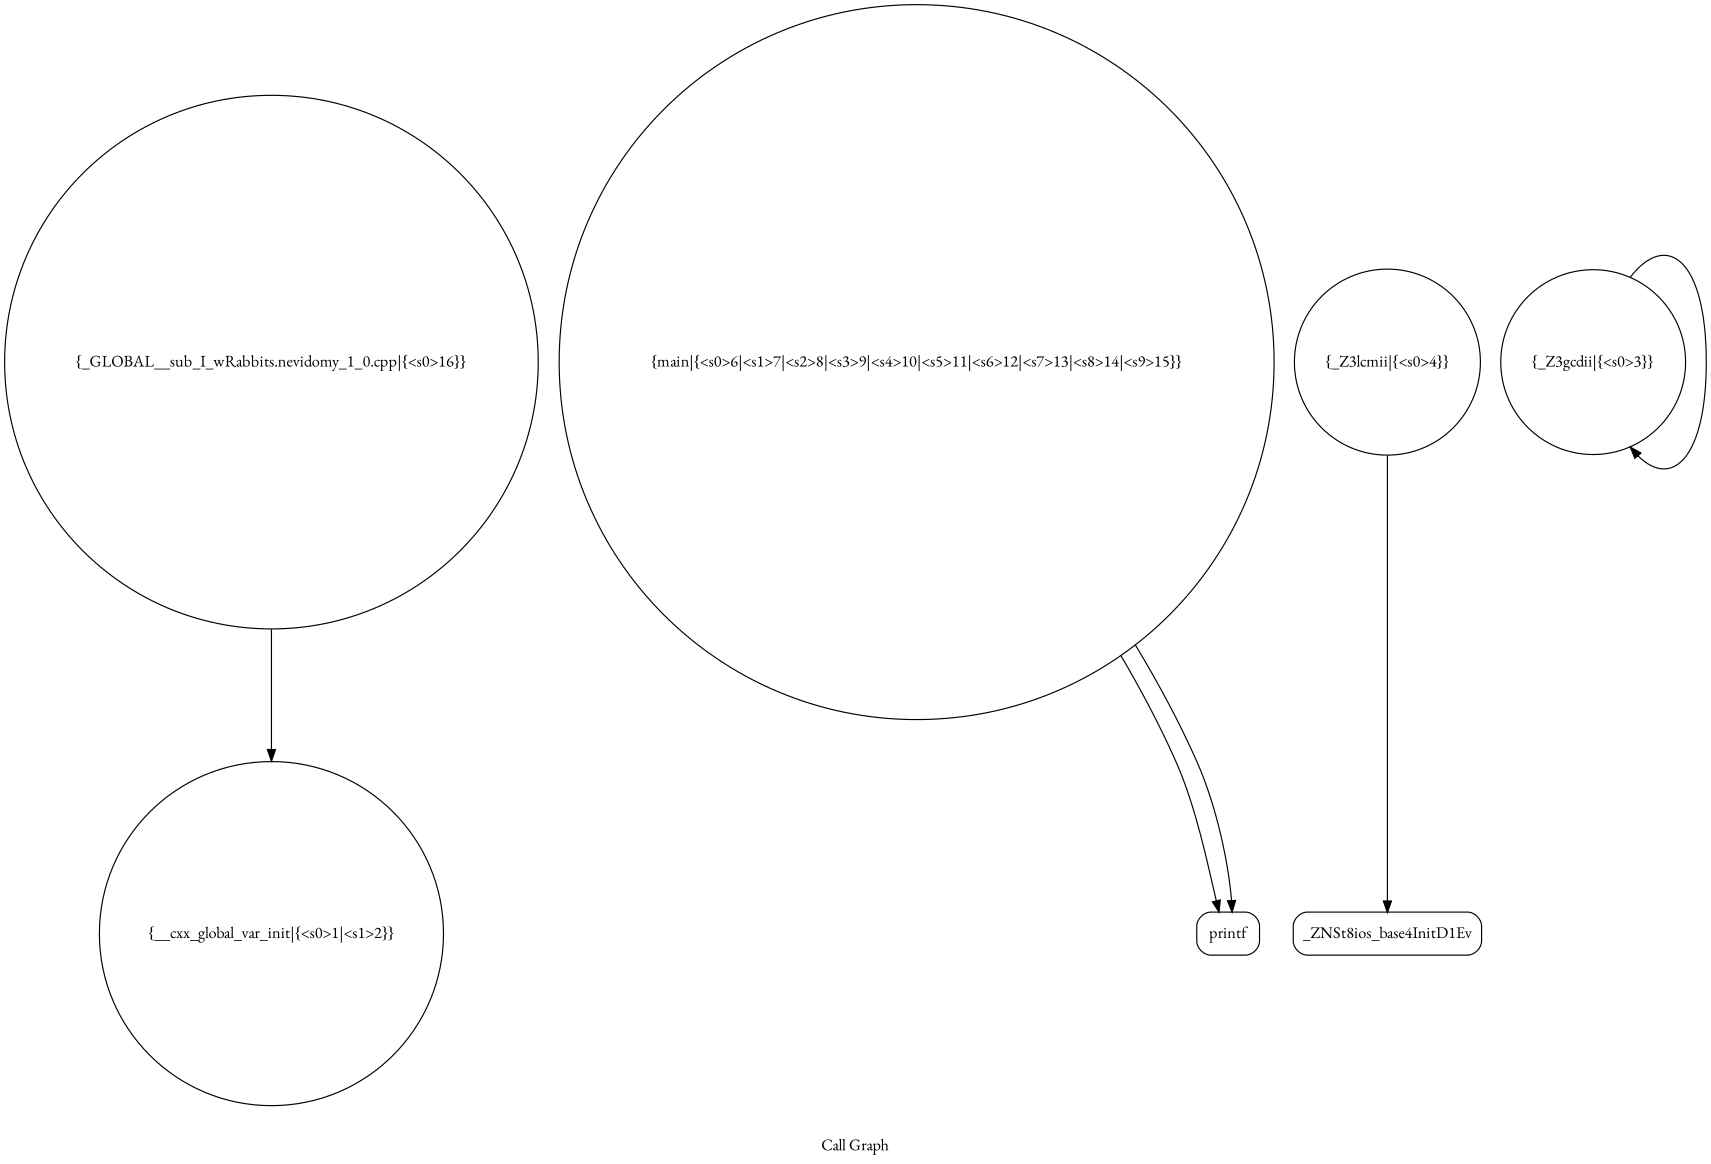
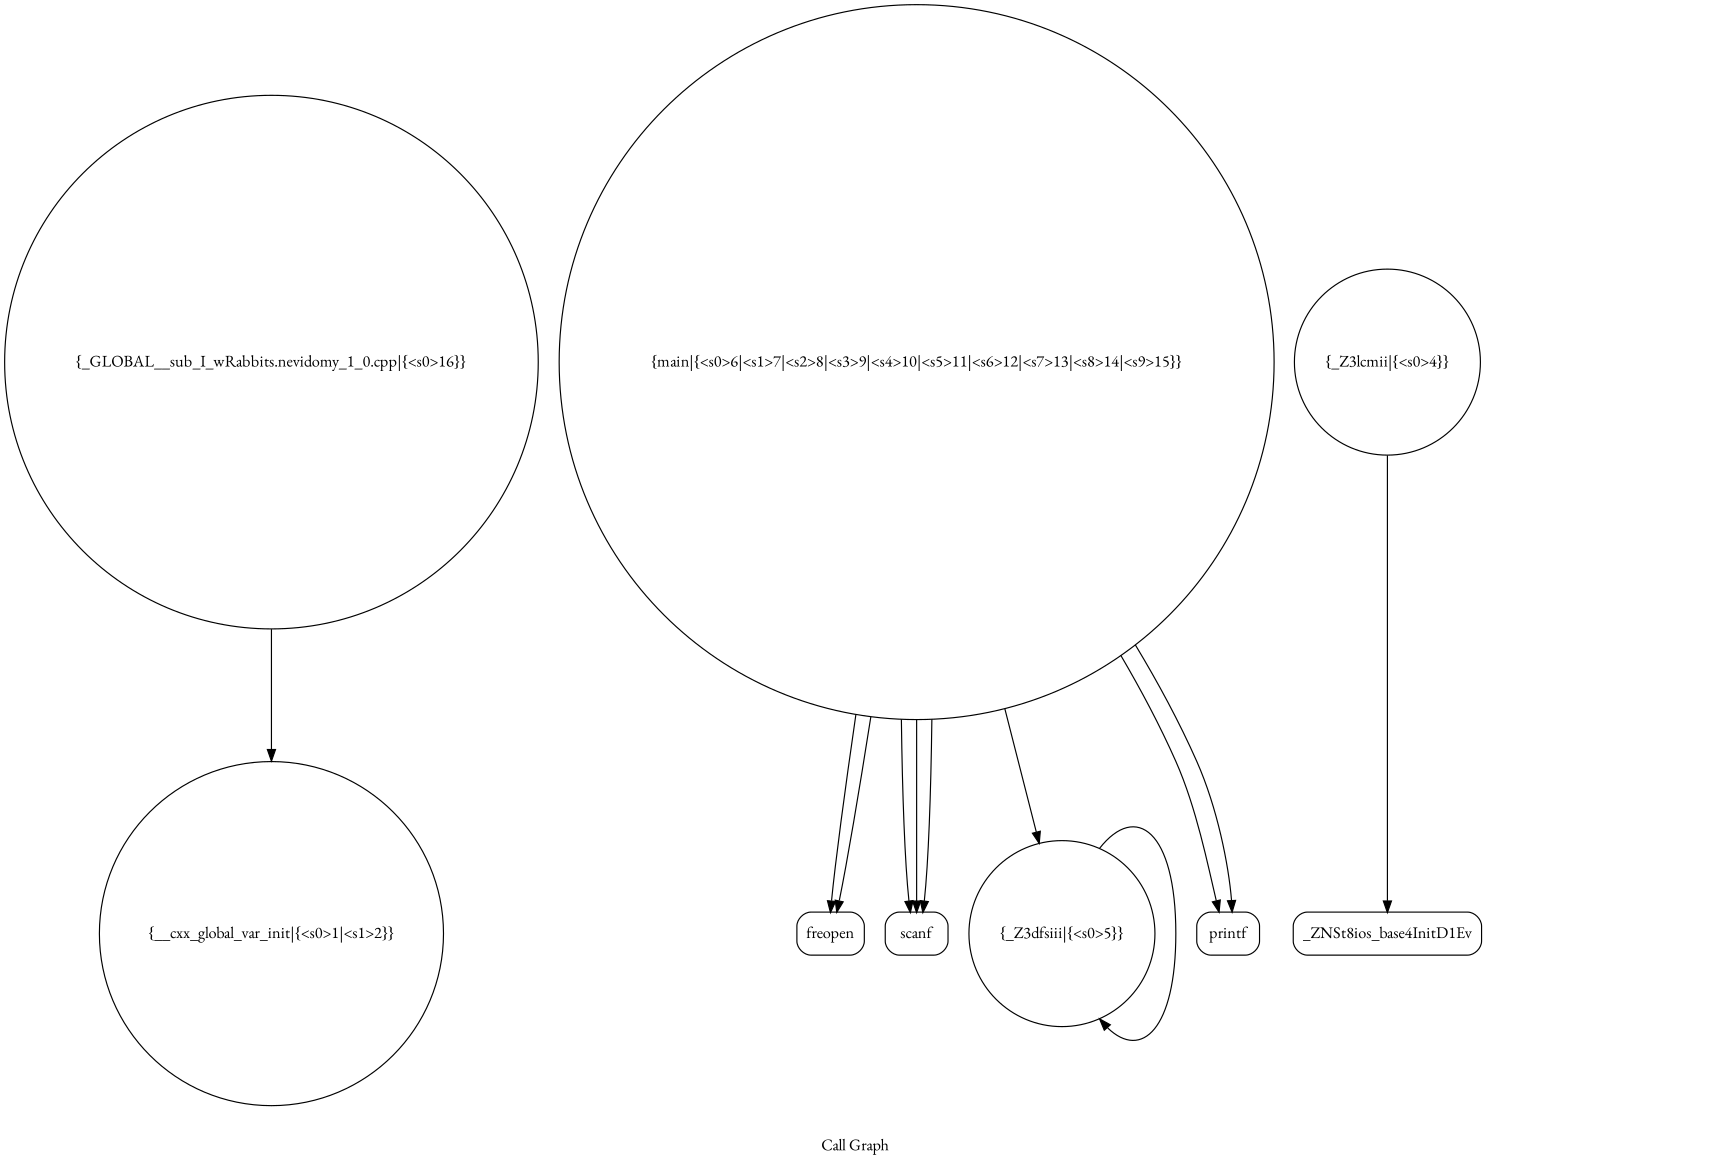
(1593, 362) -> none
none -> (831, 934)
none -> (917, 934)
none -> (1062, 934)
